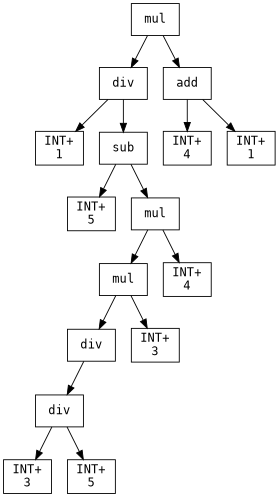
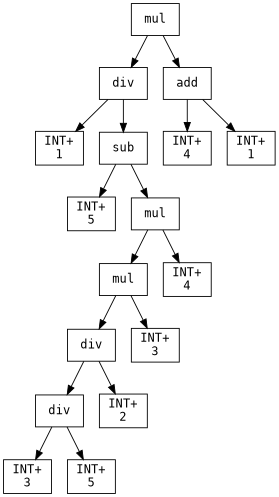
none -> (123, 411)
